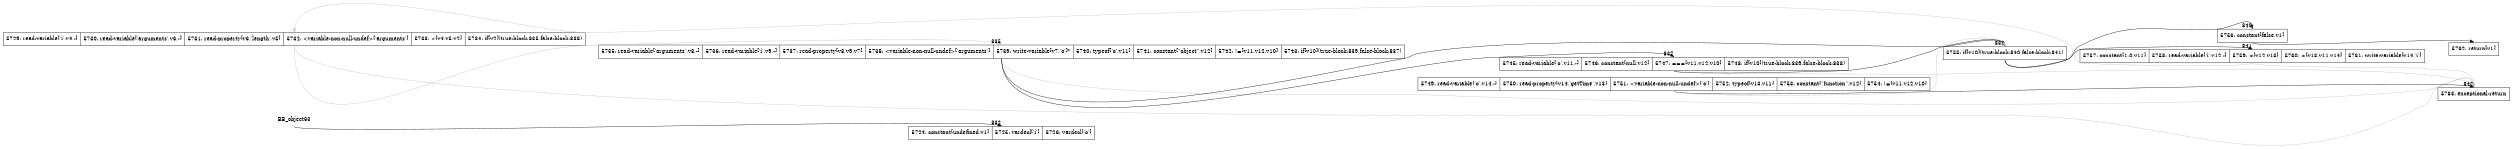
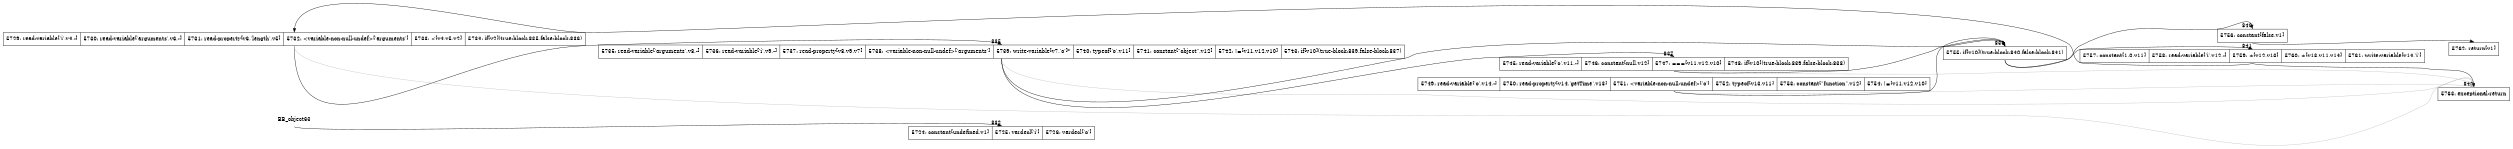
(1275, 10) -> (1275, 10)
(624, 44) -> (624, 44)
(2366, 67) -> (2366, 67)
(1936, 83) -> (1936, 83)
(2072, 89) -> (2072, 89)
